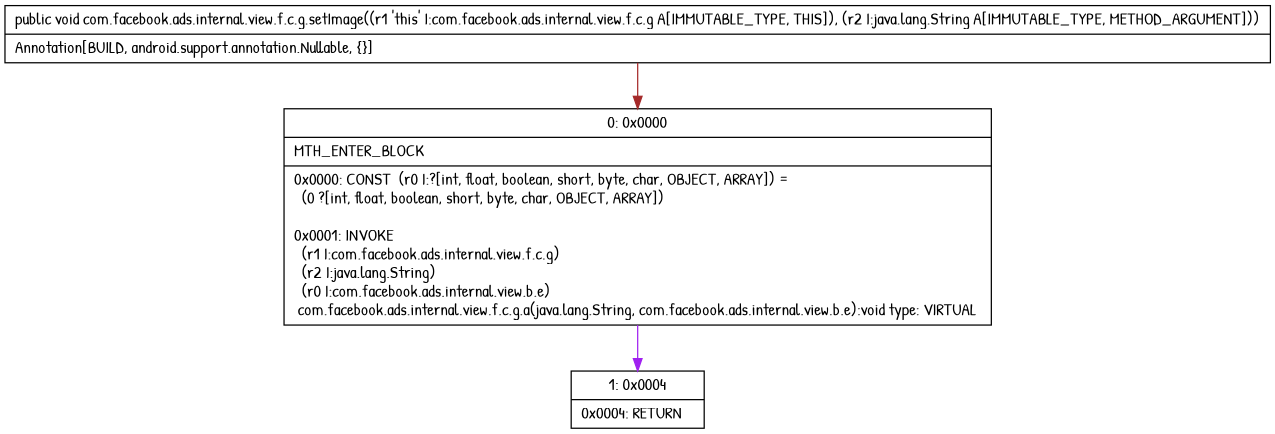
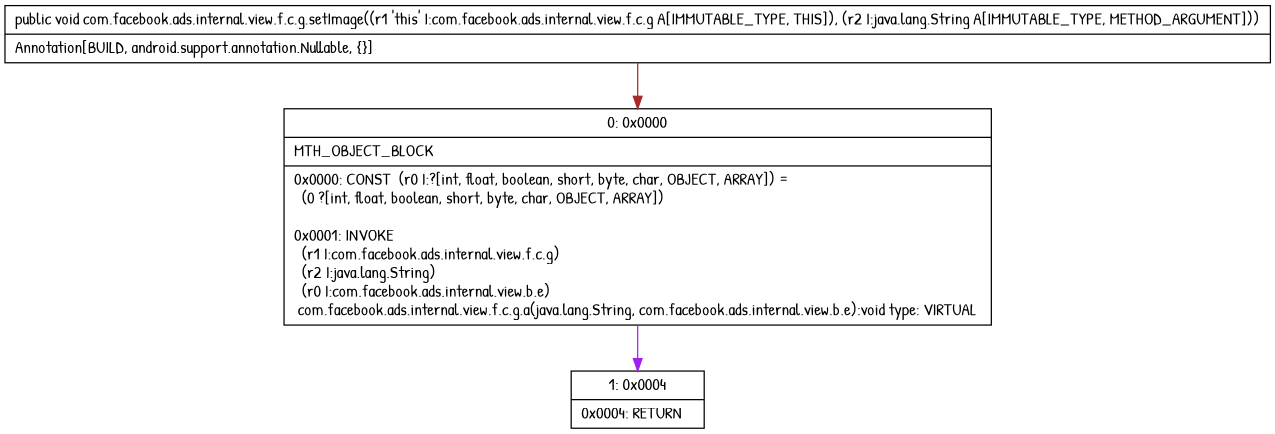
(360, 151) -> (364, 151)
